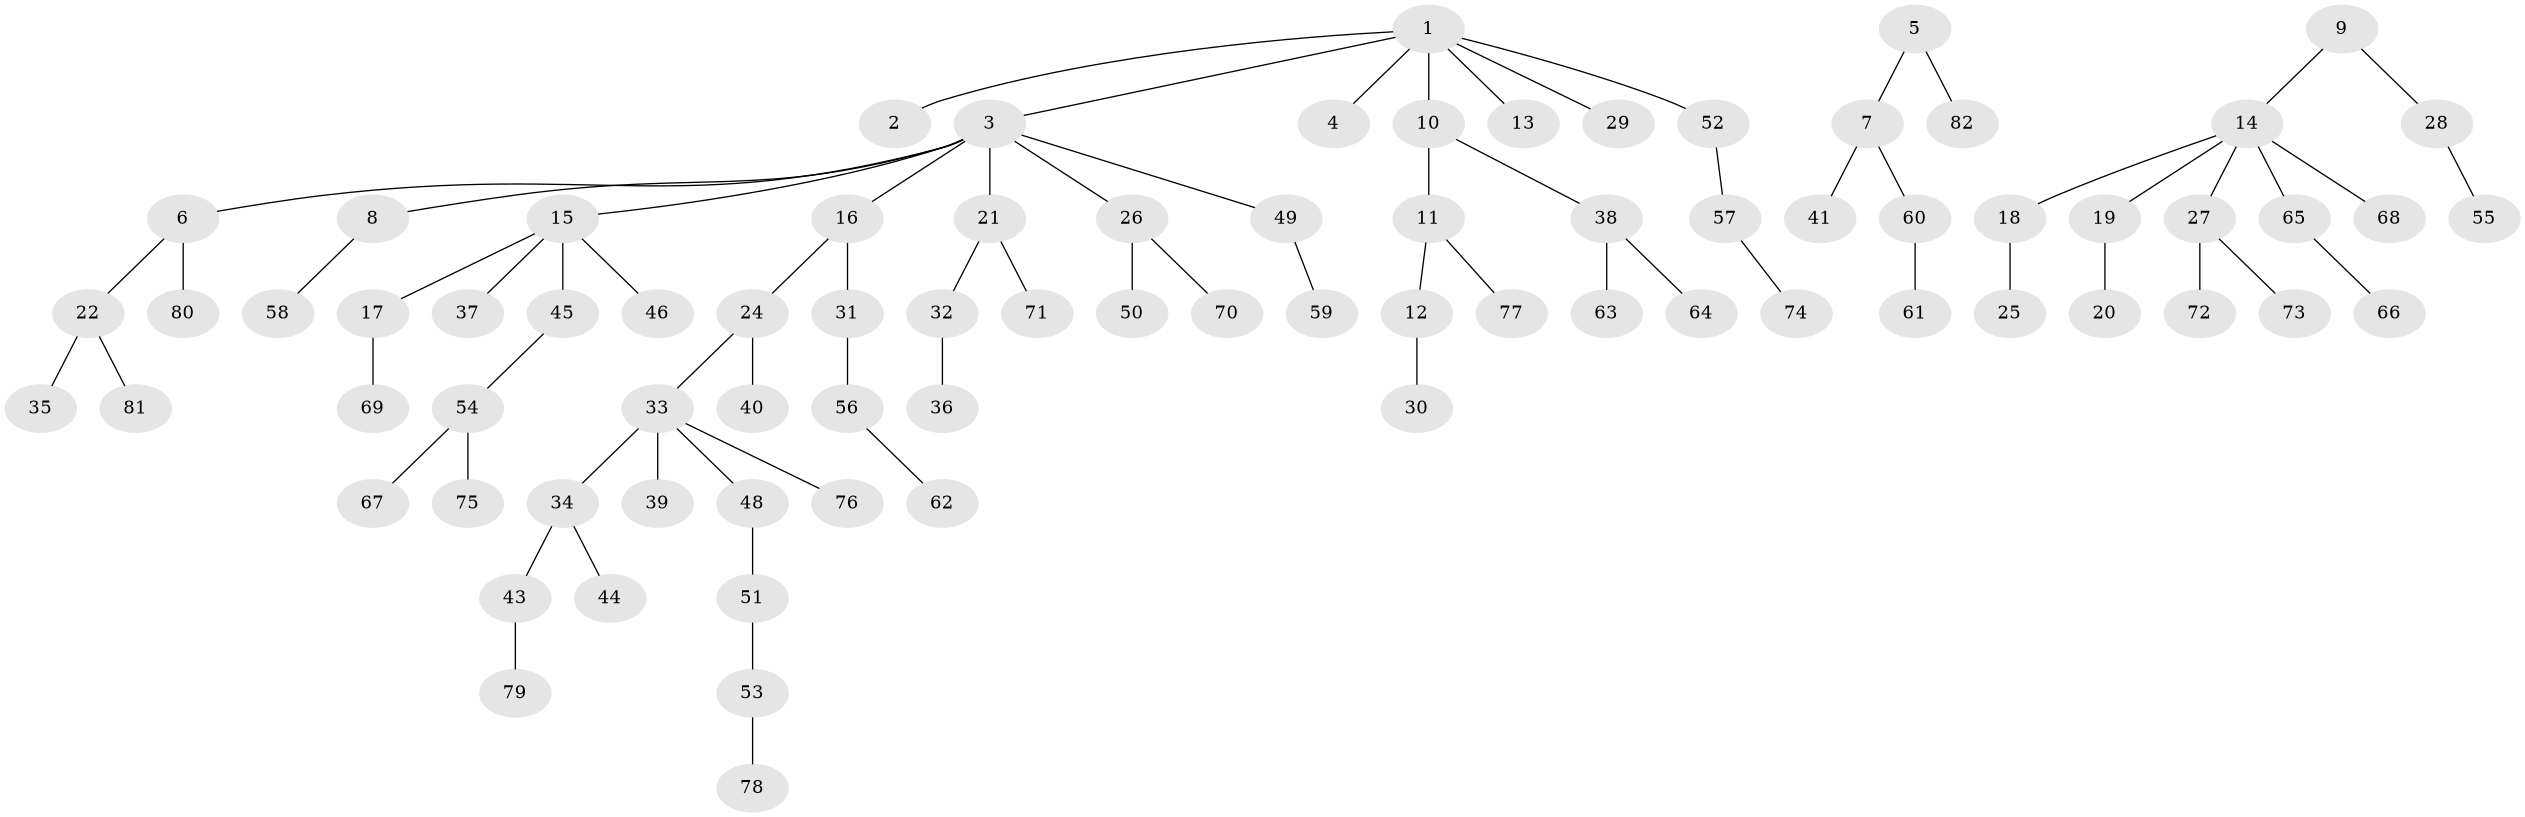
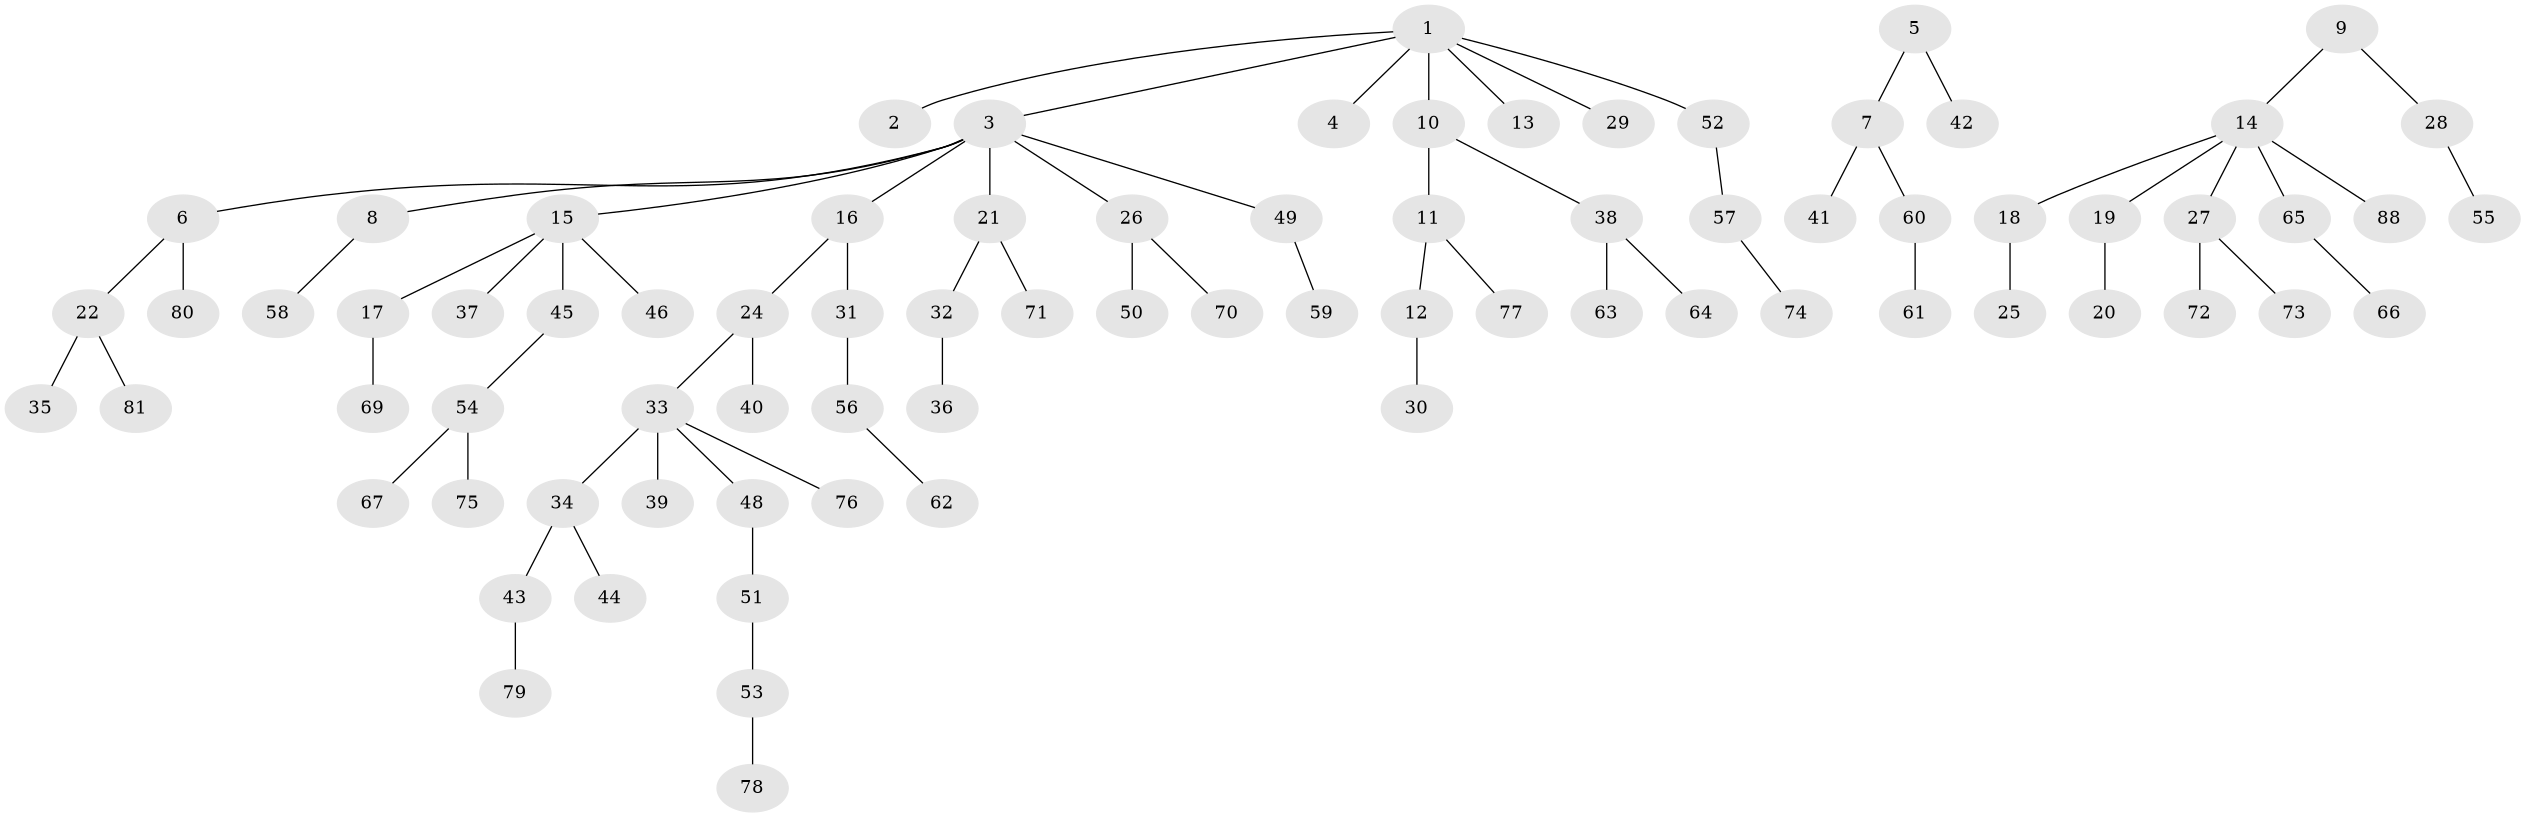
(1963, 124) -> (1963, 124)
(2390, 219) -> (2390, 219)
